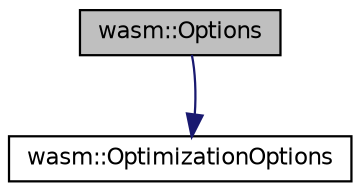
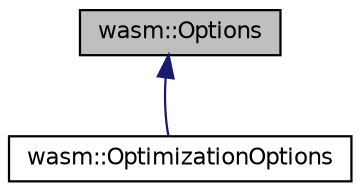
(195, 85) -> (165, 107)
